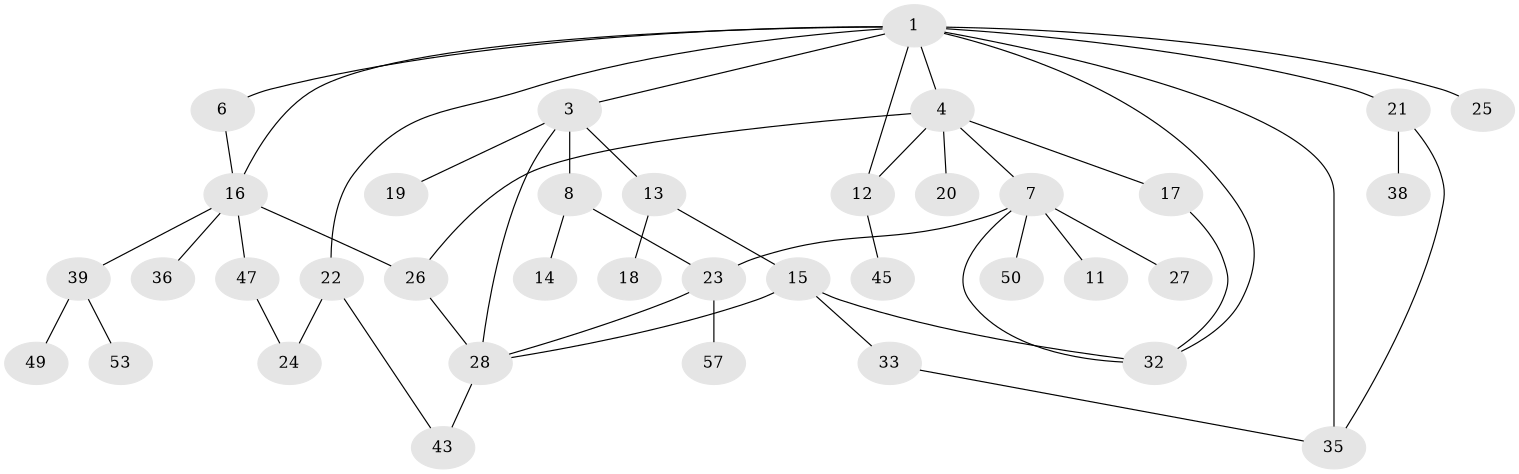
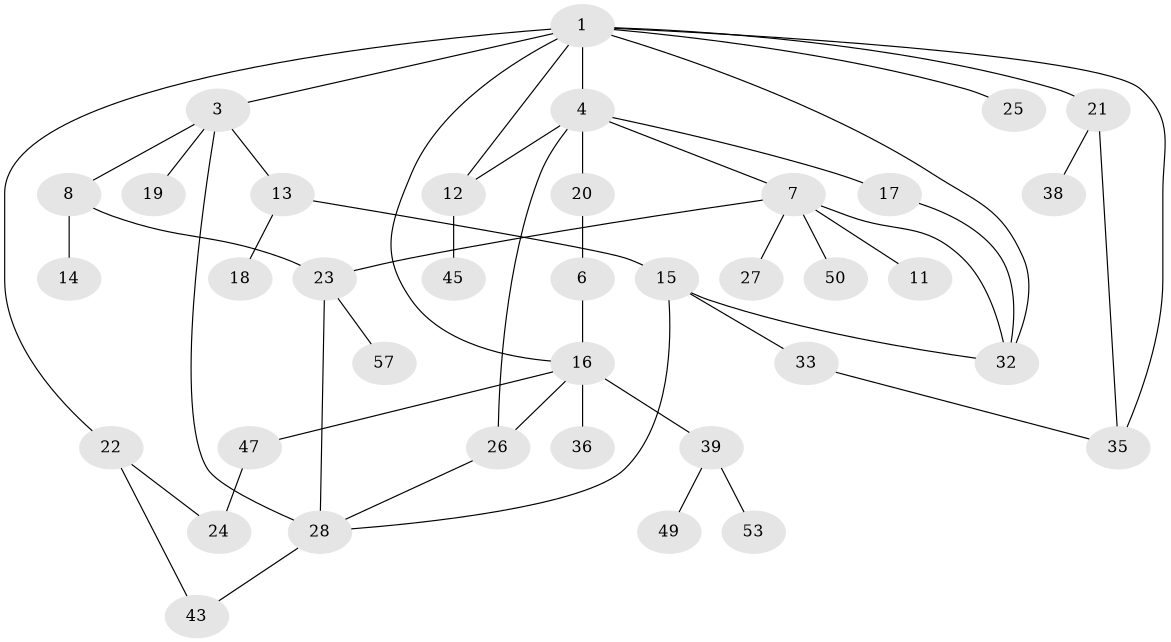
(563, 42) -> (583, 237)
